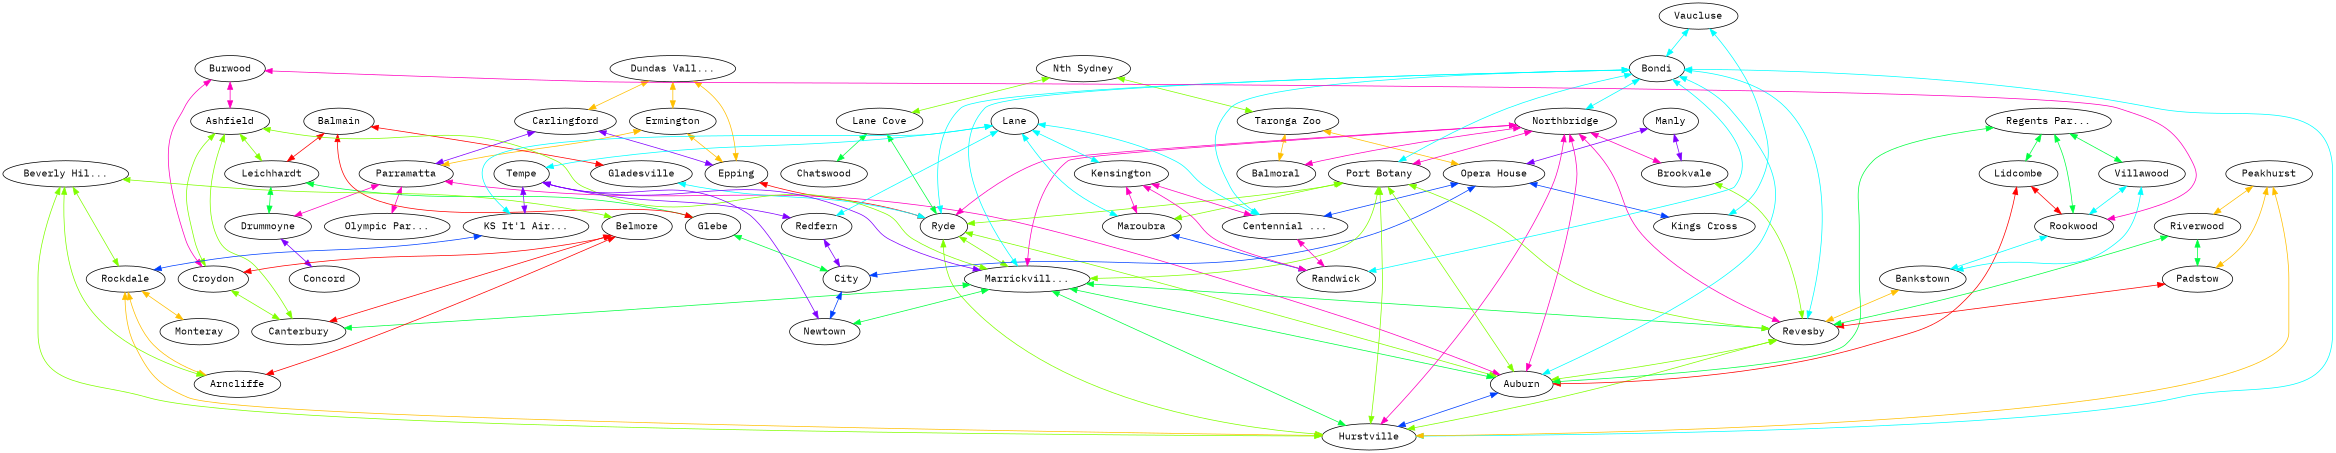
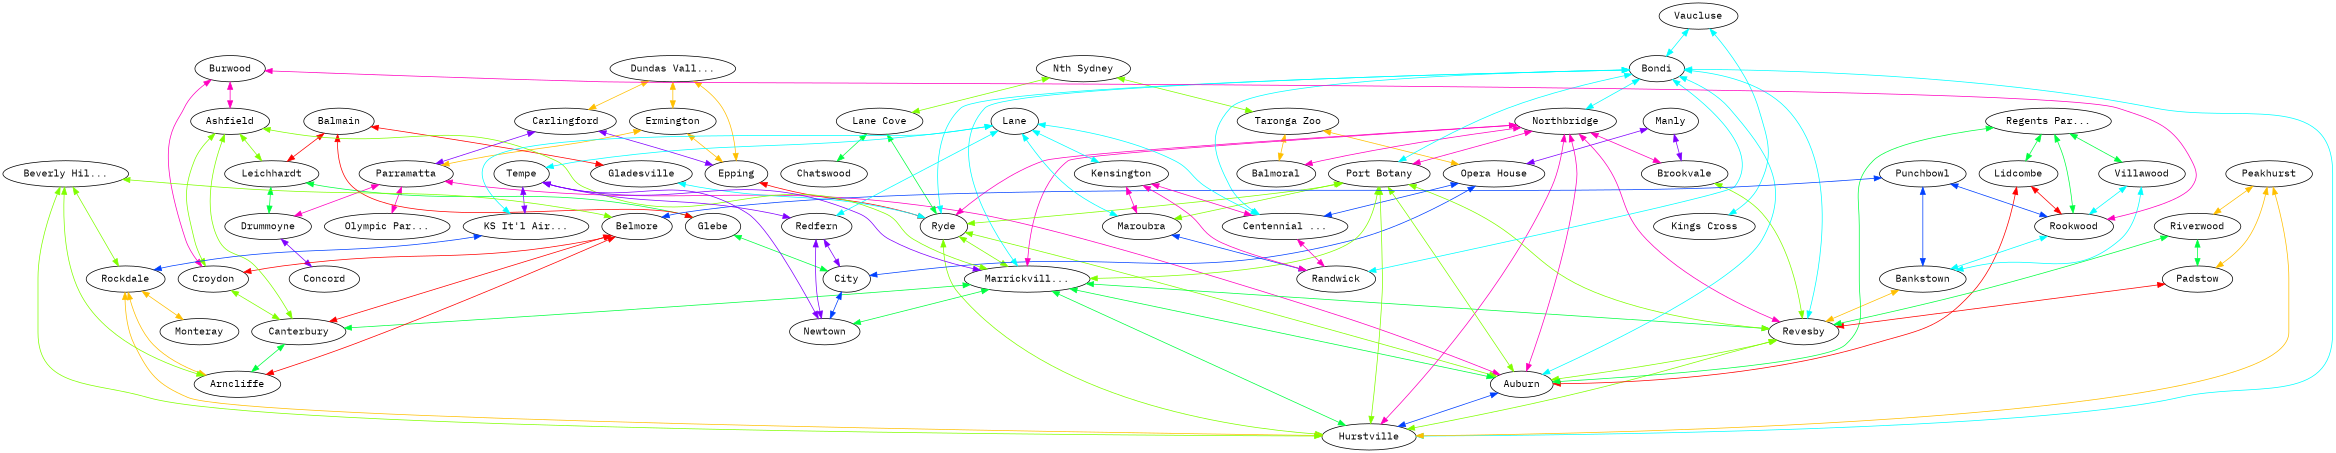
none -> (1923, 174)
(1599, 200) -> none
none -> (816, 279)
none -> (268, 358)
